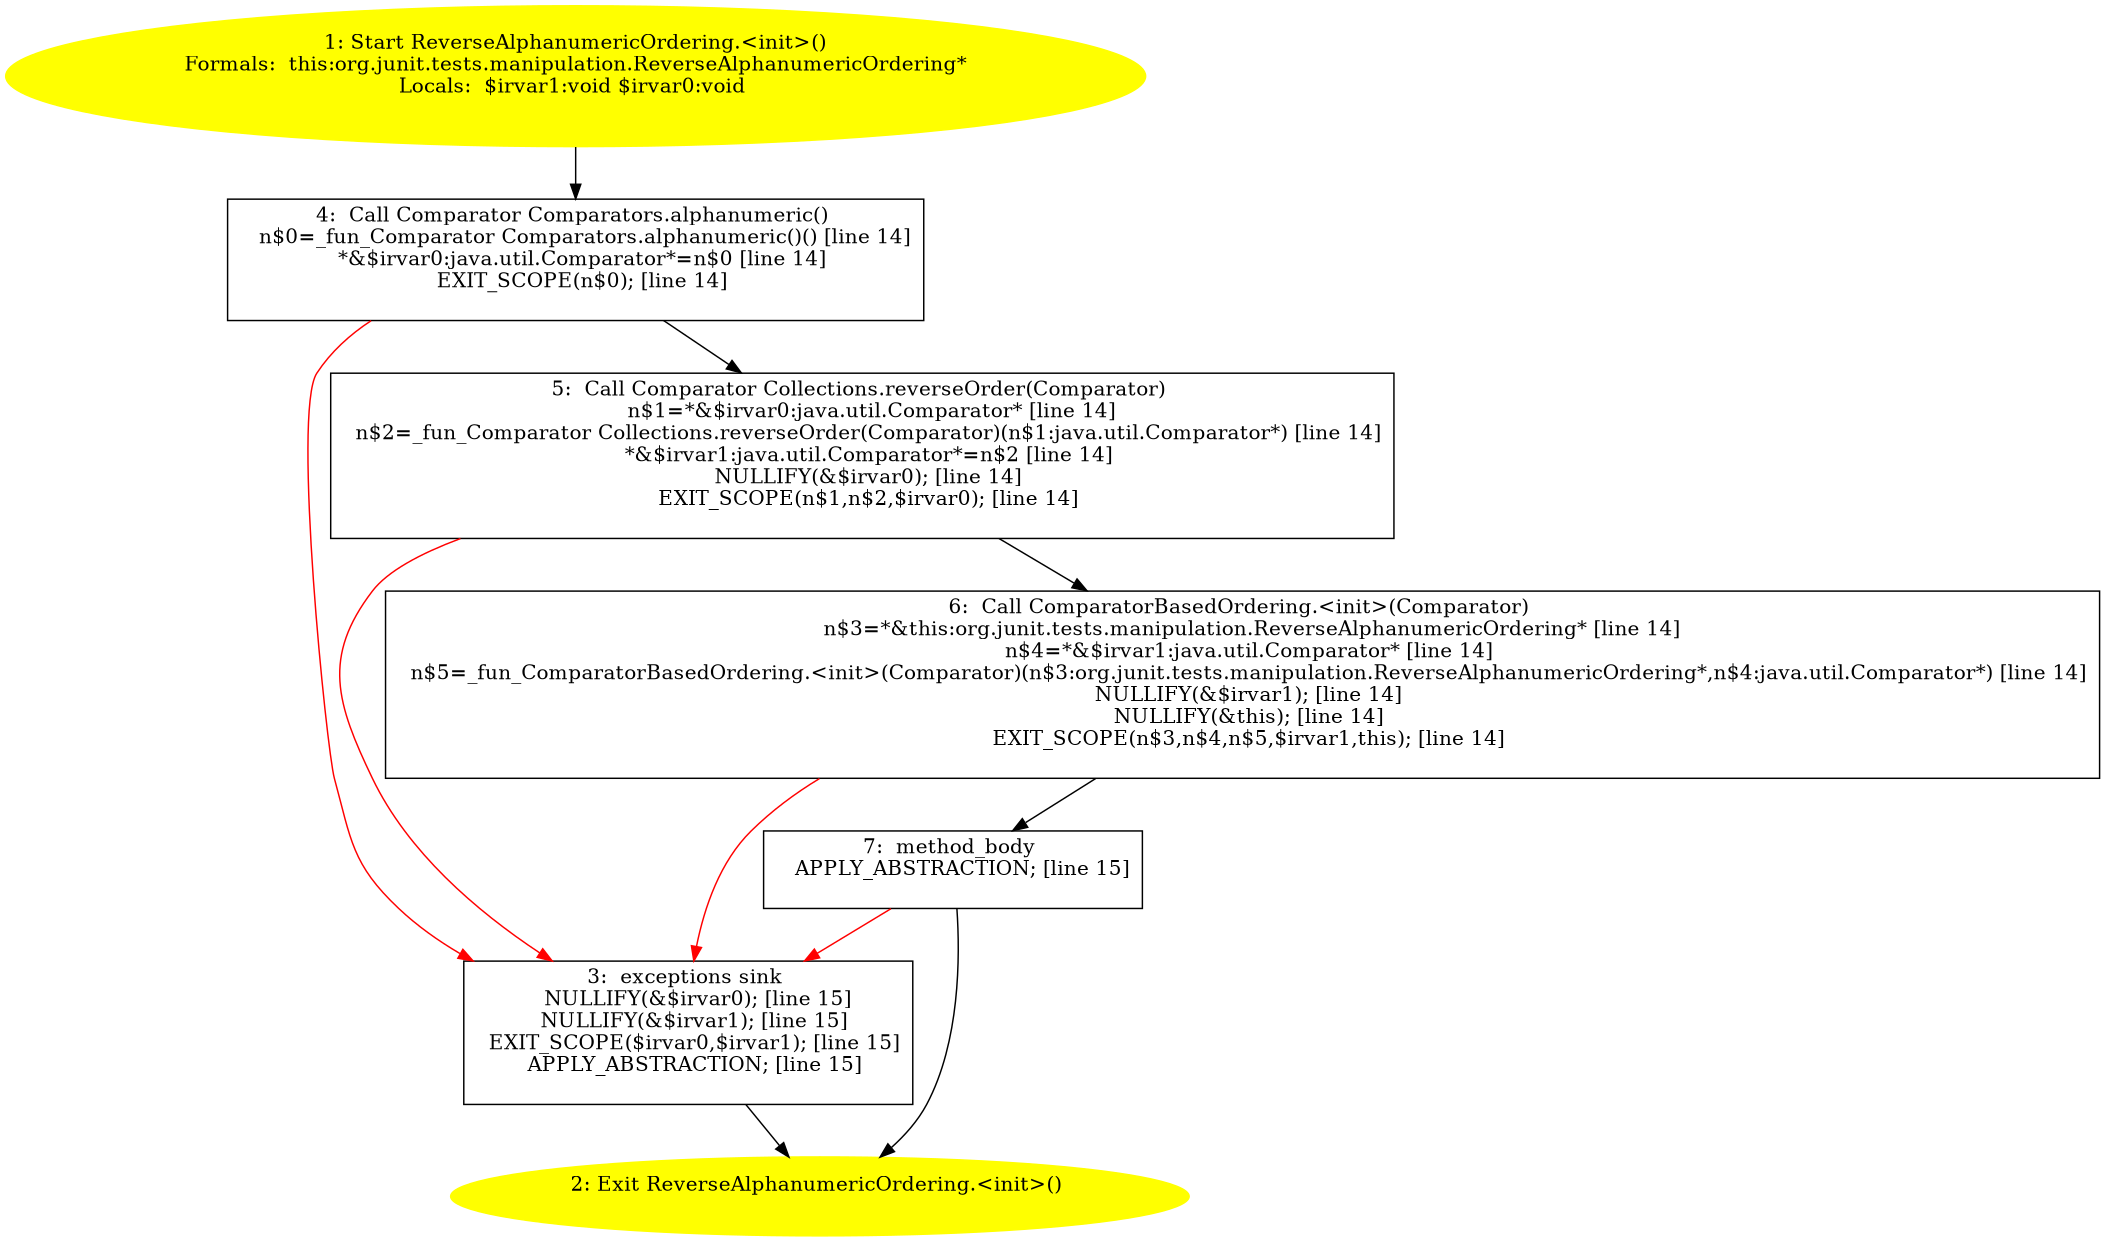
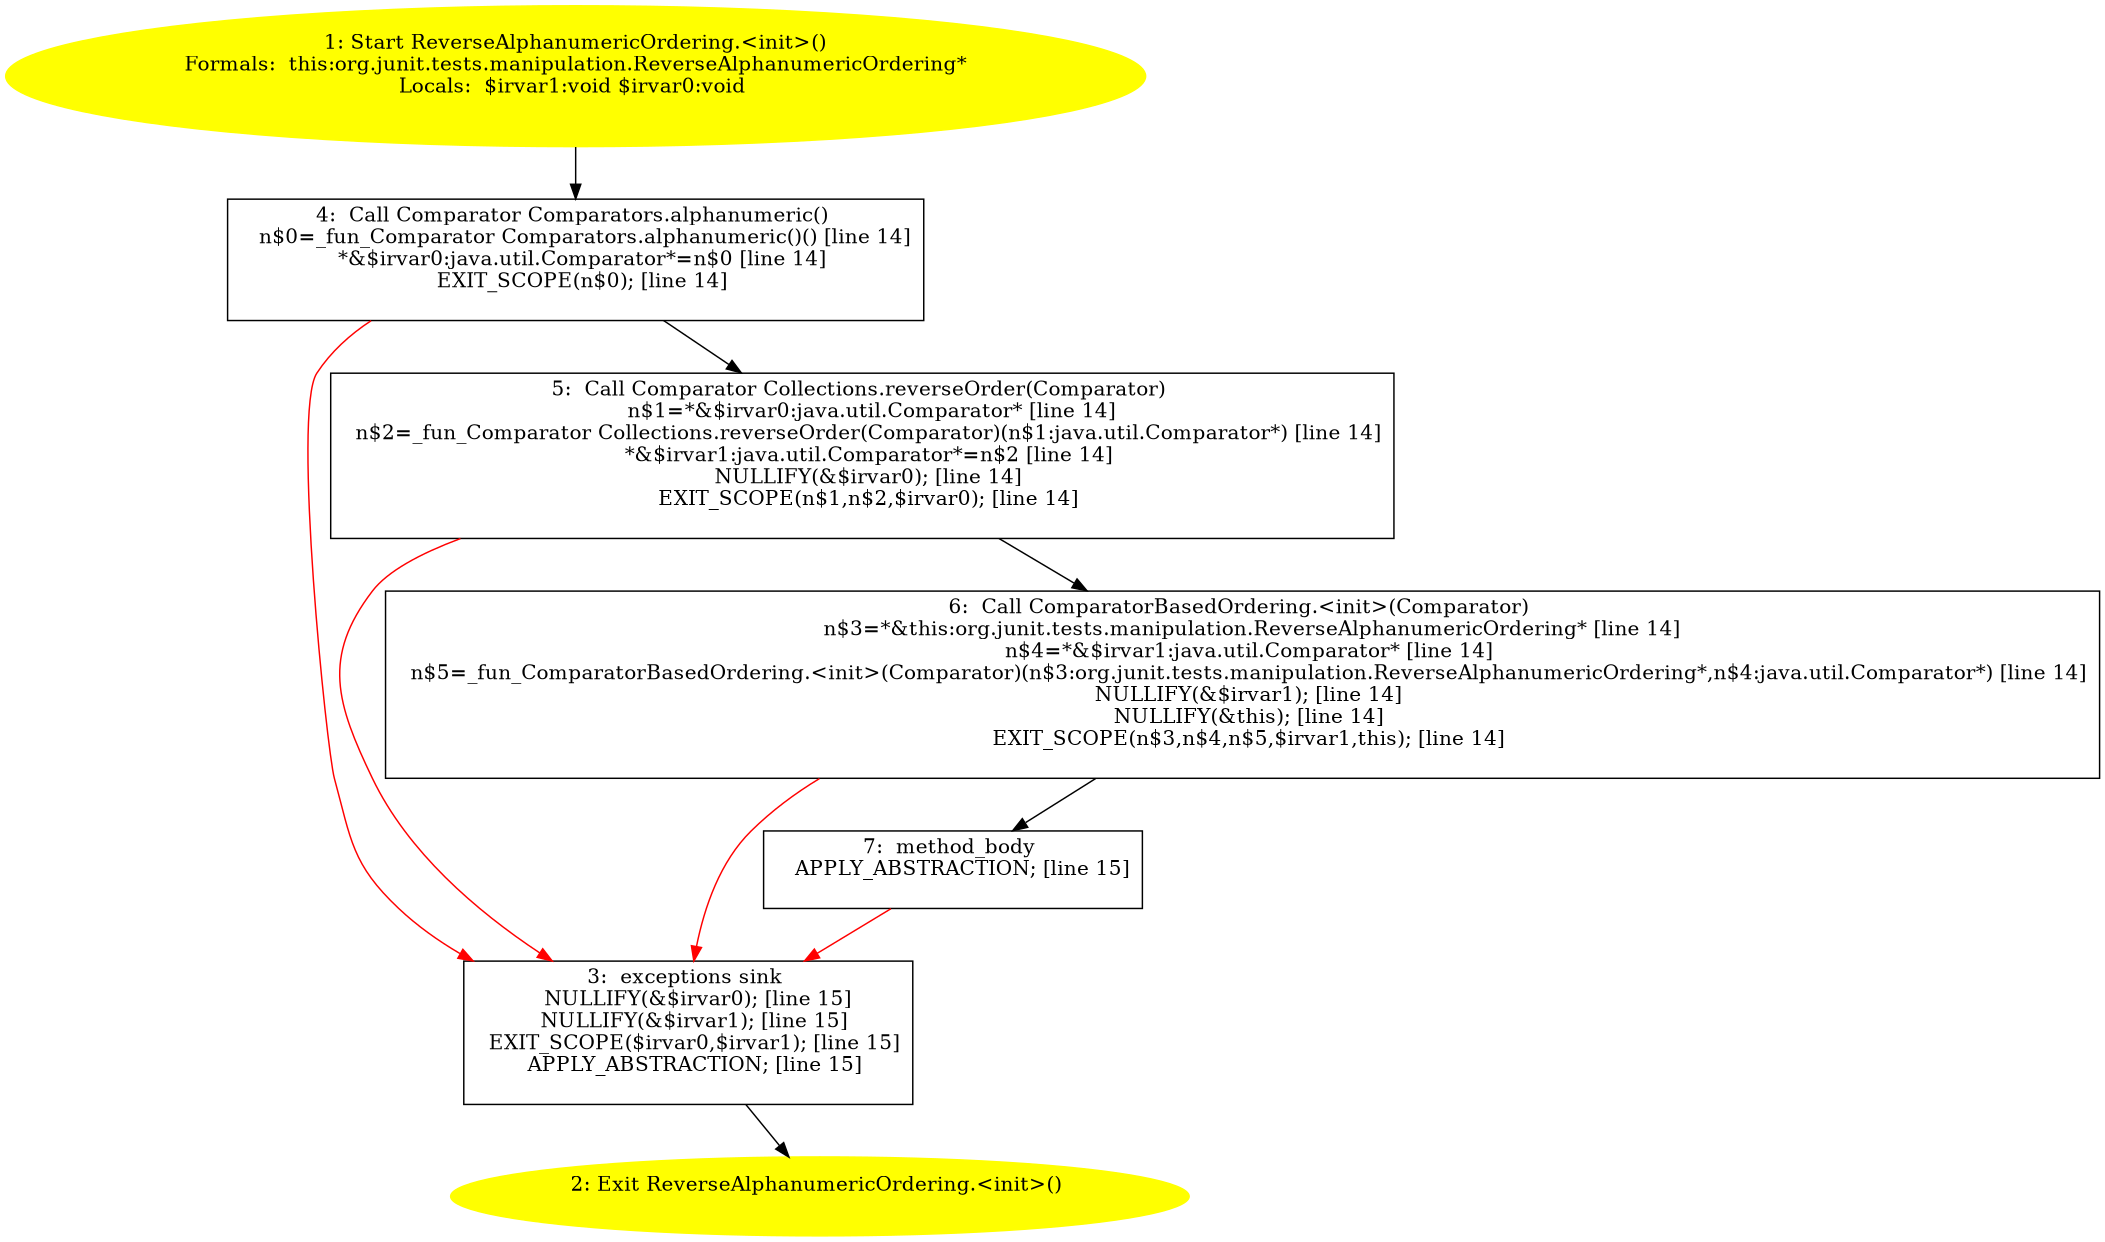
(950, 1036) -> none
